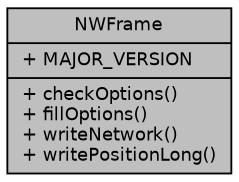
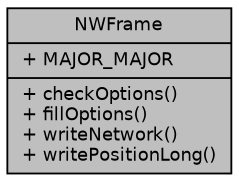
(108, 60) -> (98, 60)
